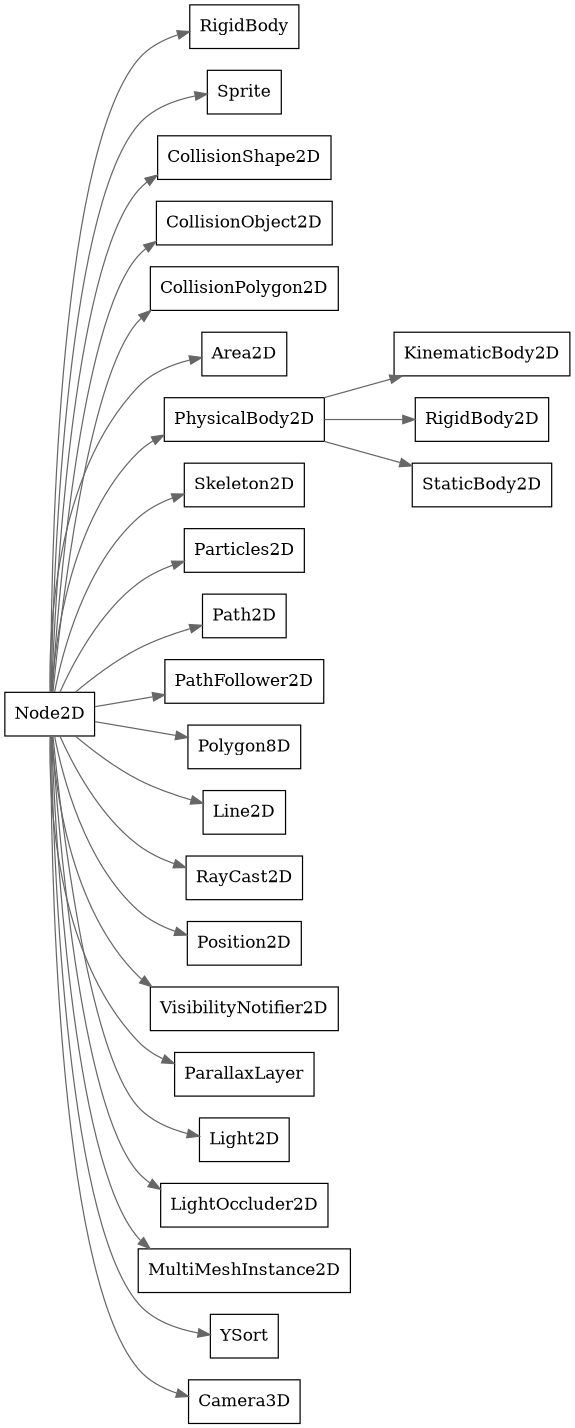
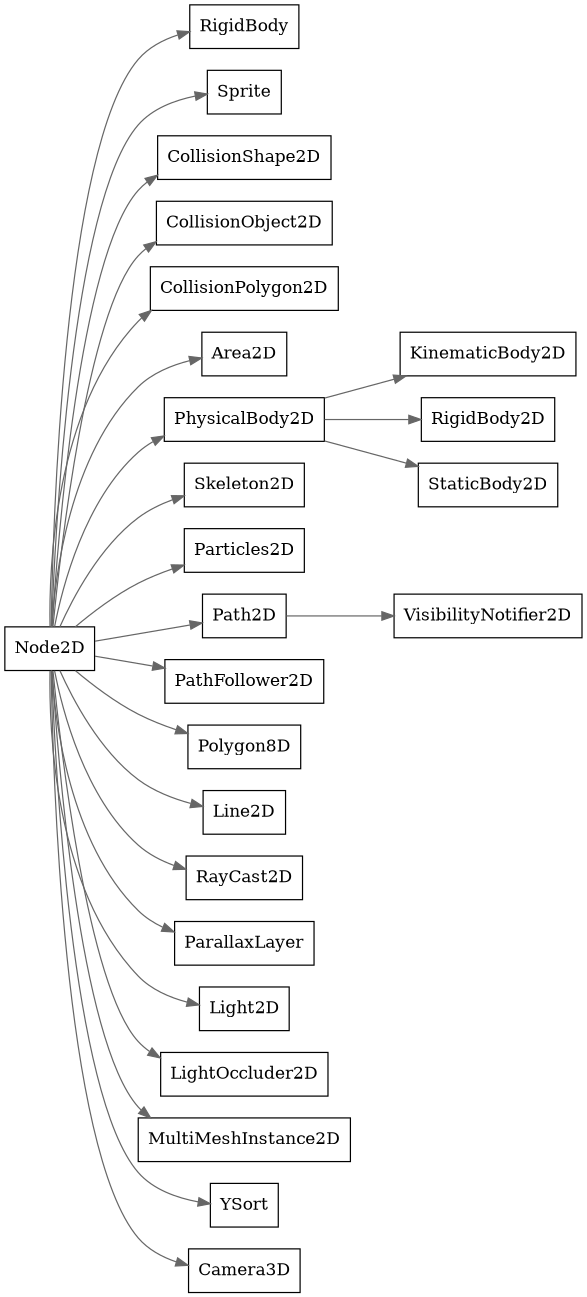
(78, 872) -> (334, 616)
(244, 943) -> none
